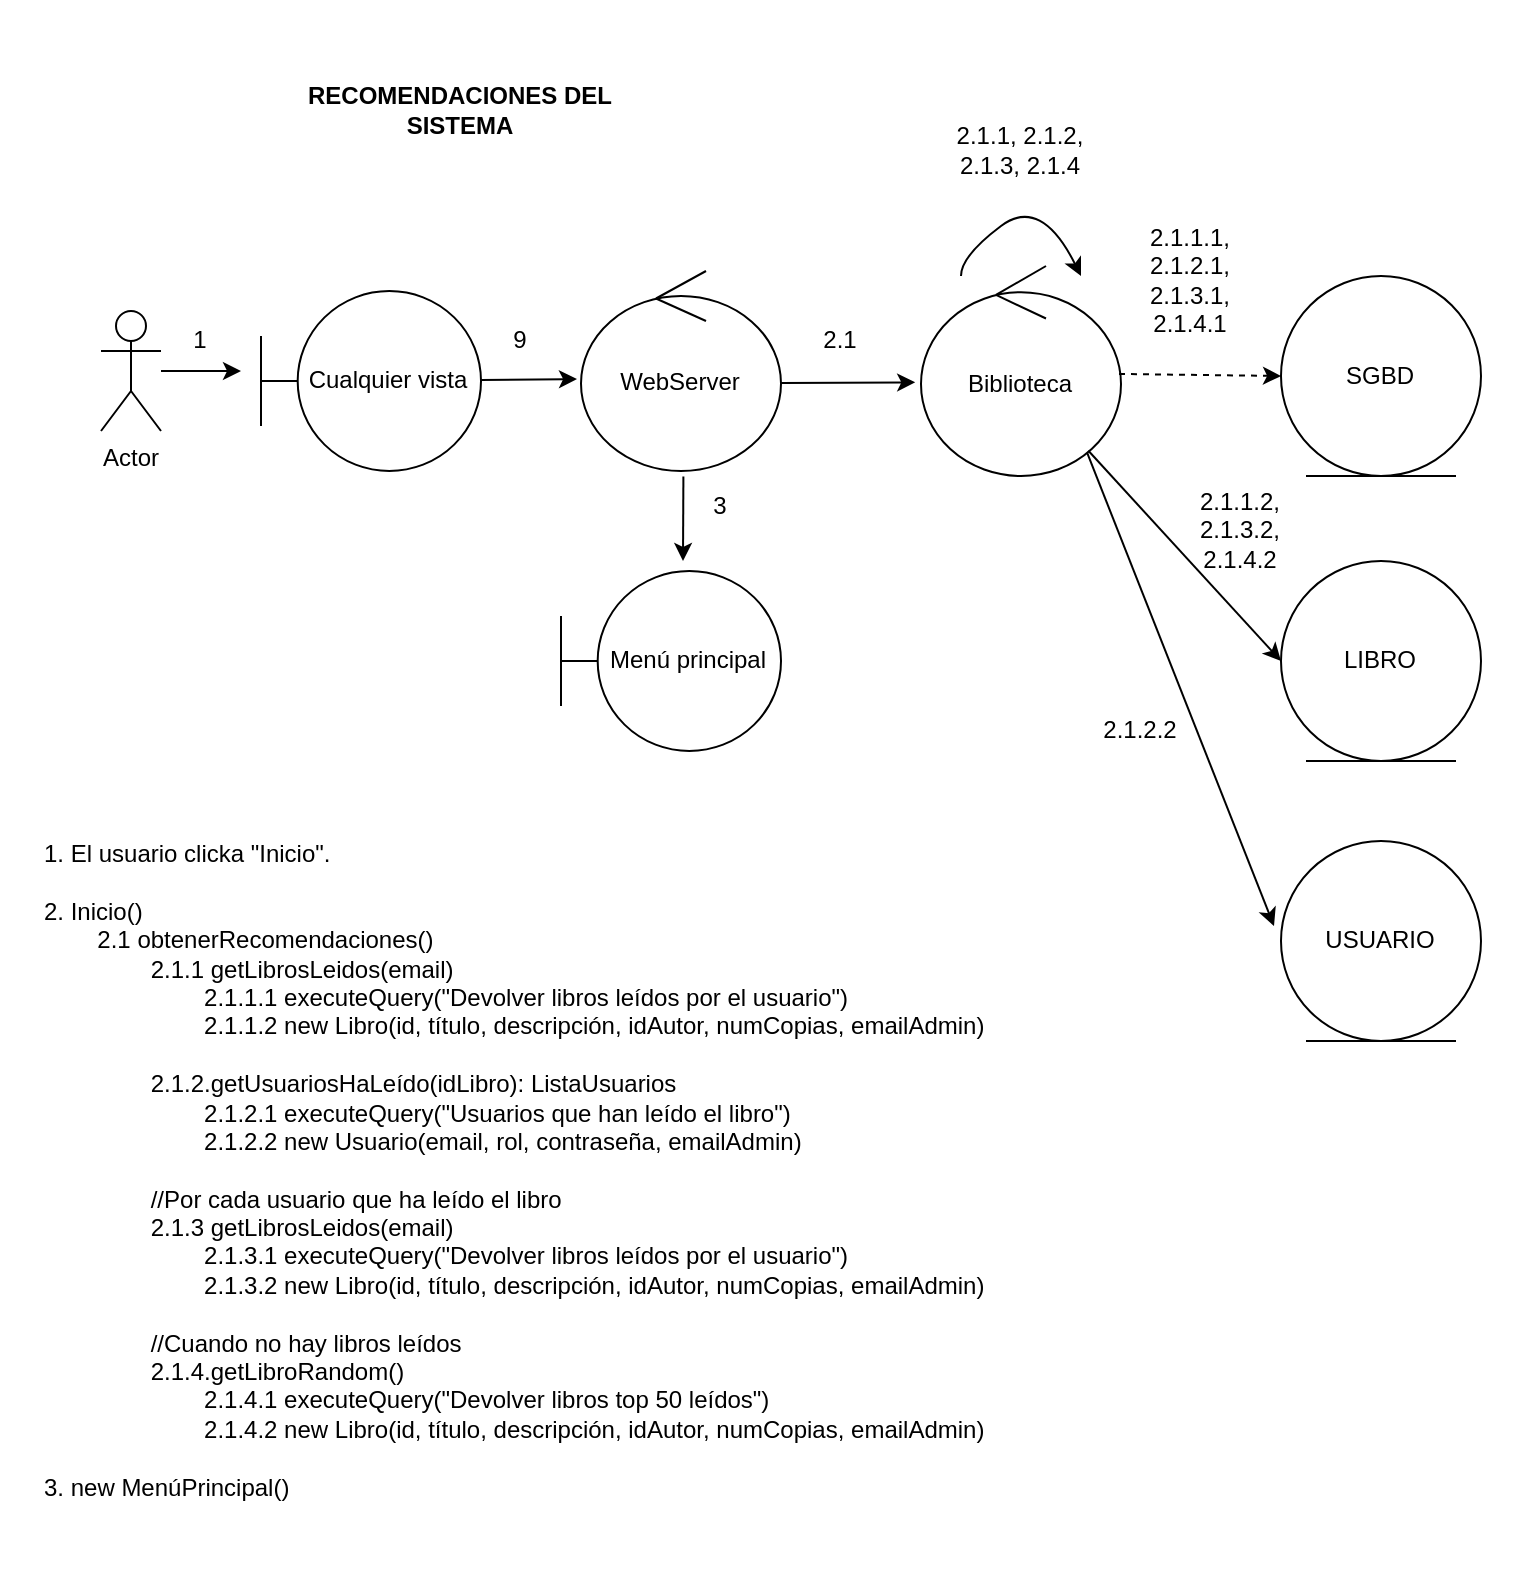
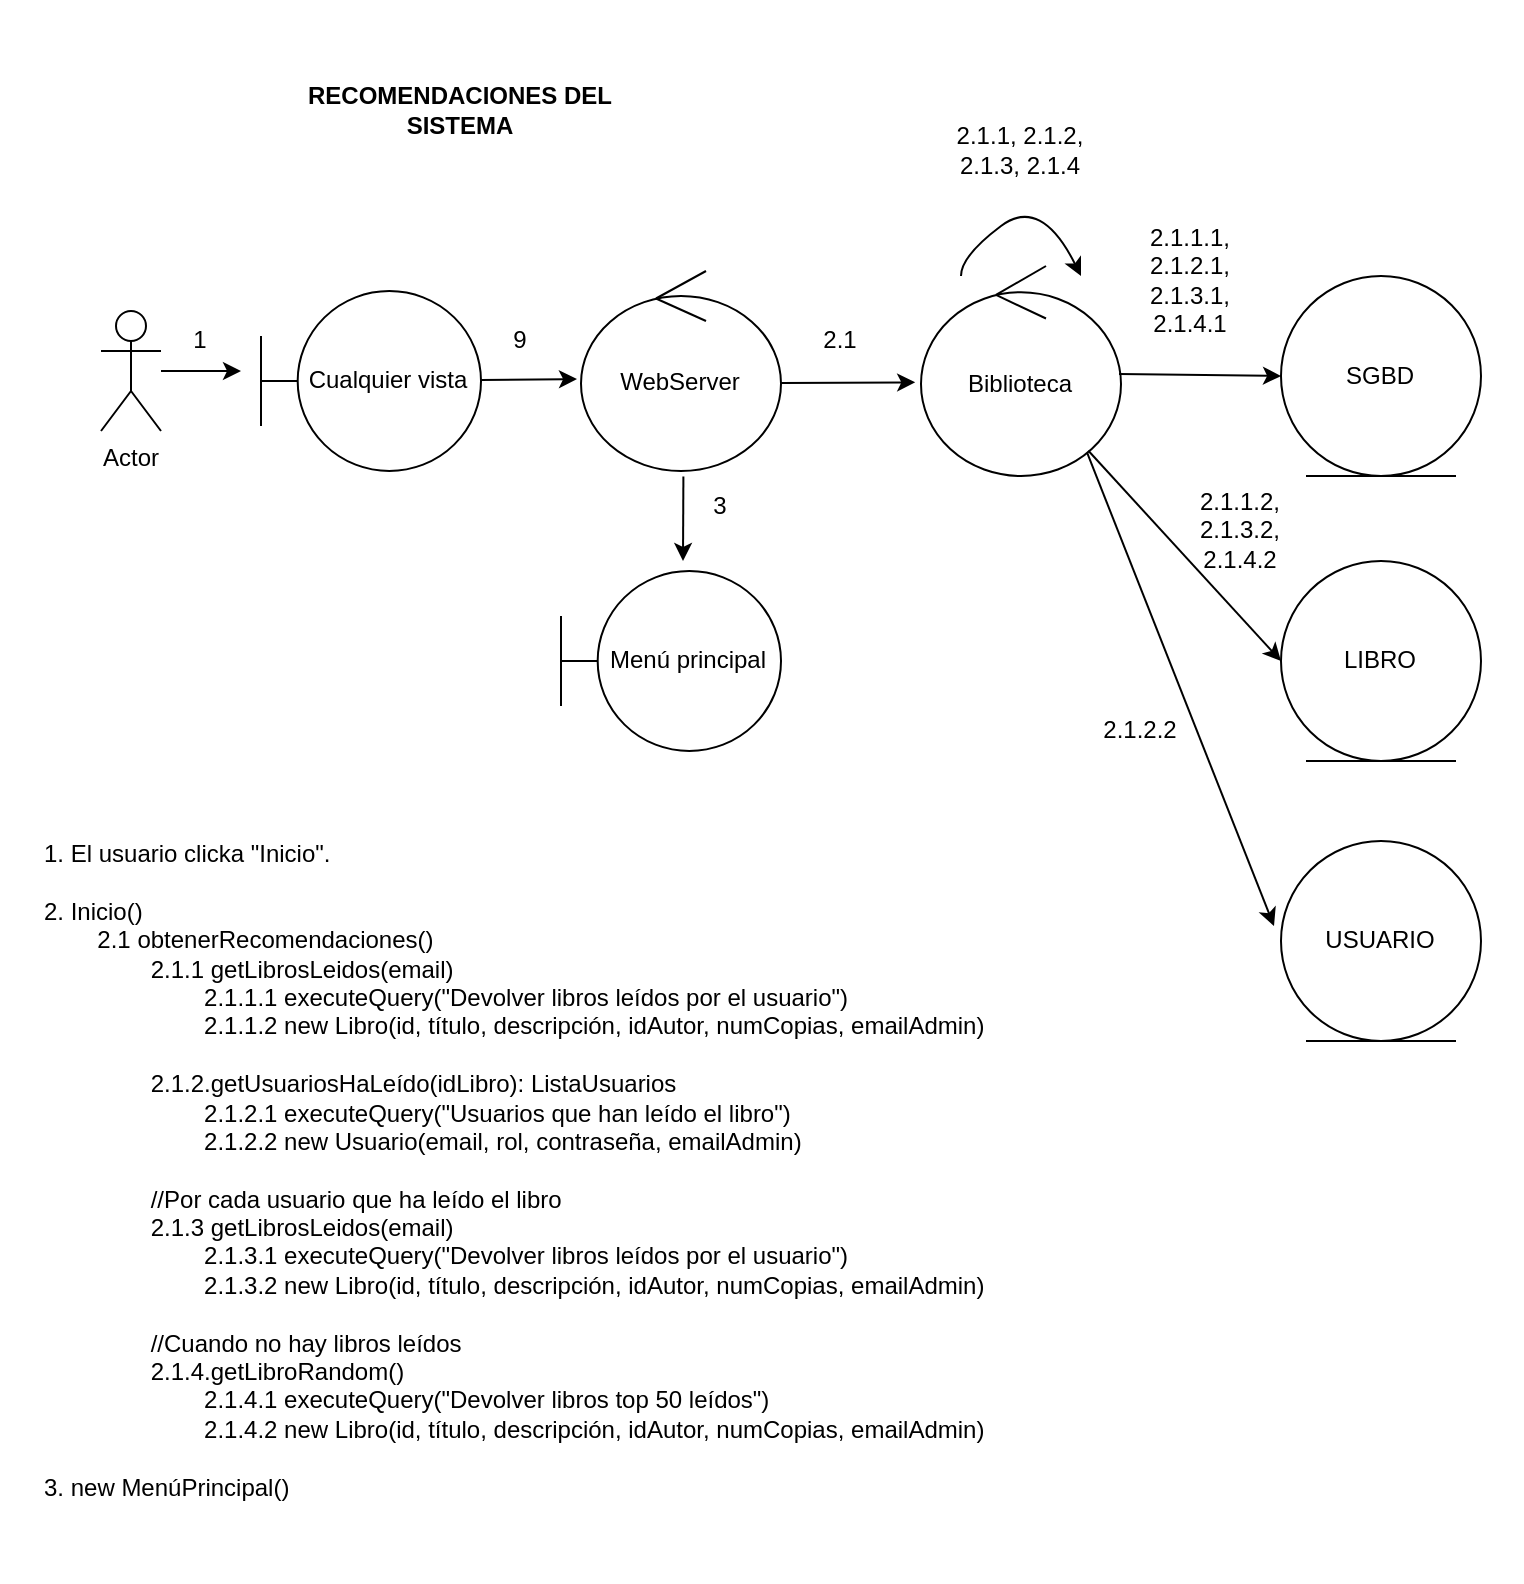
(1192, 375) -> (1192, 375)
